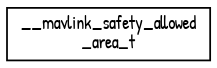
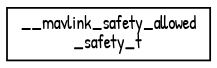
(109, 34) -> (109, 34)
